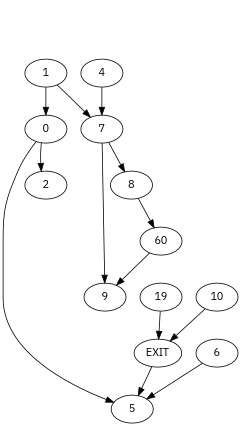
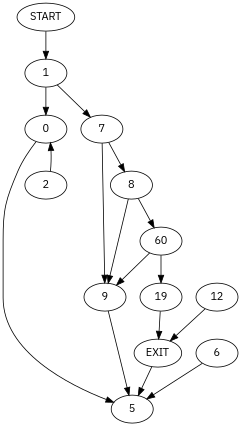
none -> (46, 17)
(102, 73) -> none
(41, 153) -> (51, 161)
none -> (119, 237)
none -> (161, 265)
(217, 297) -> (217, 297)
none -> (118, 349)
